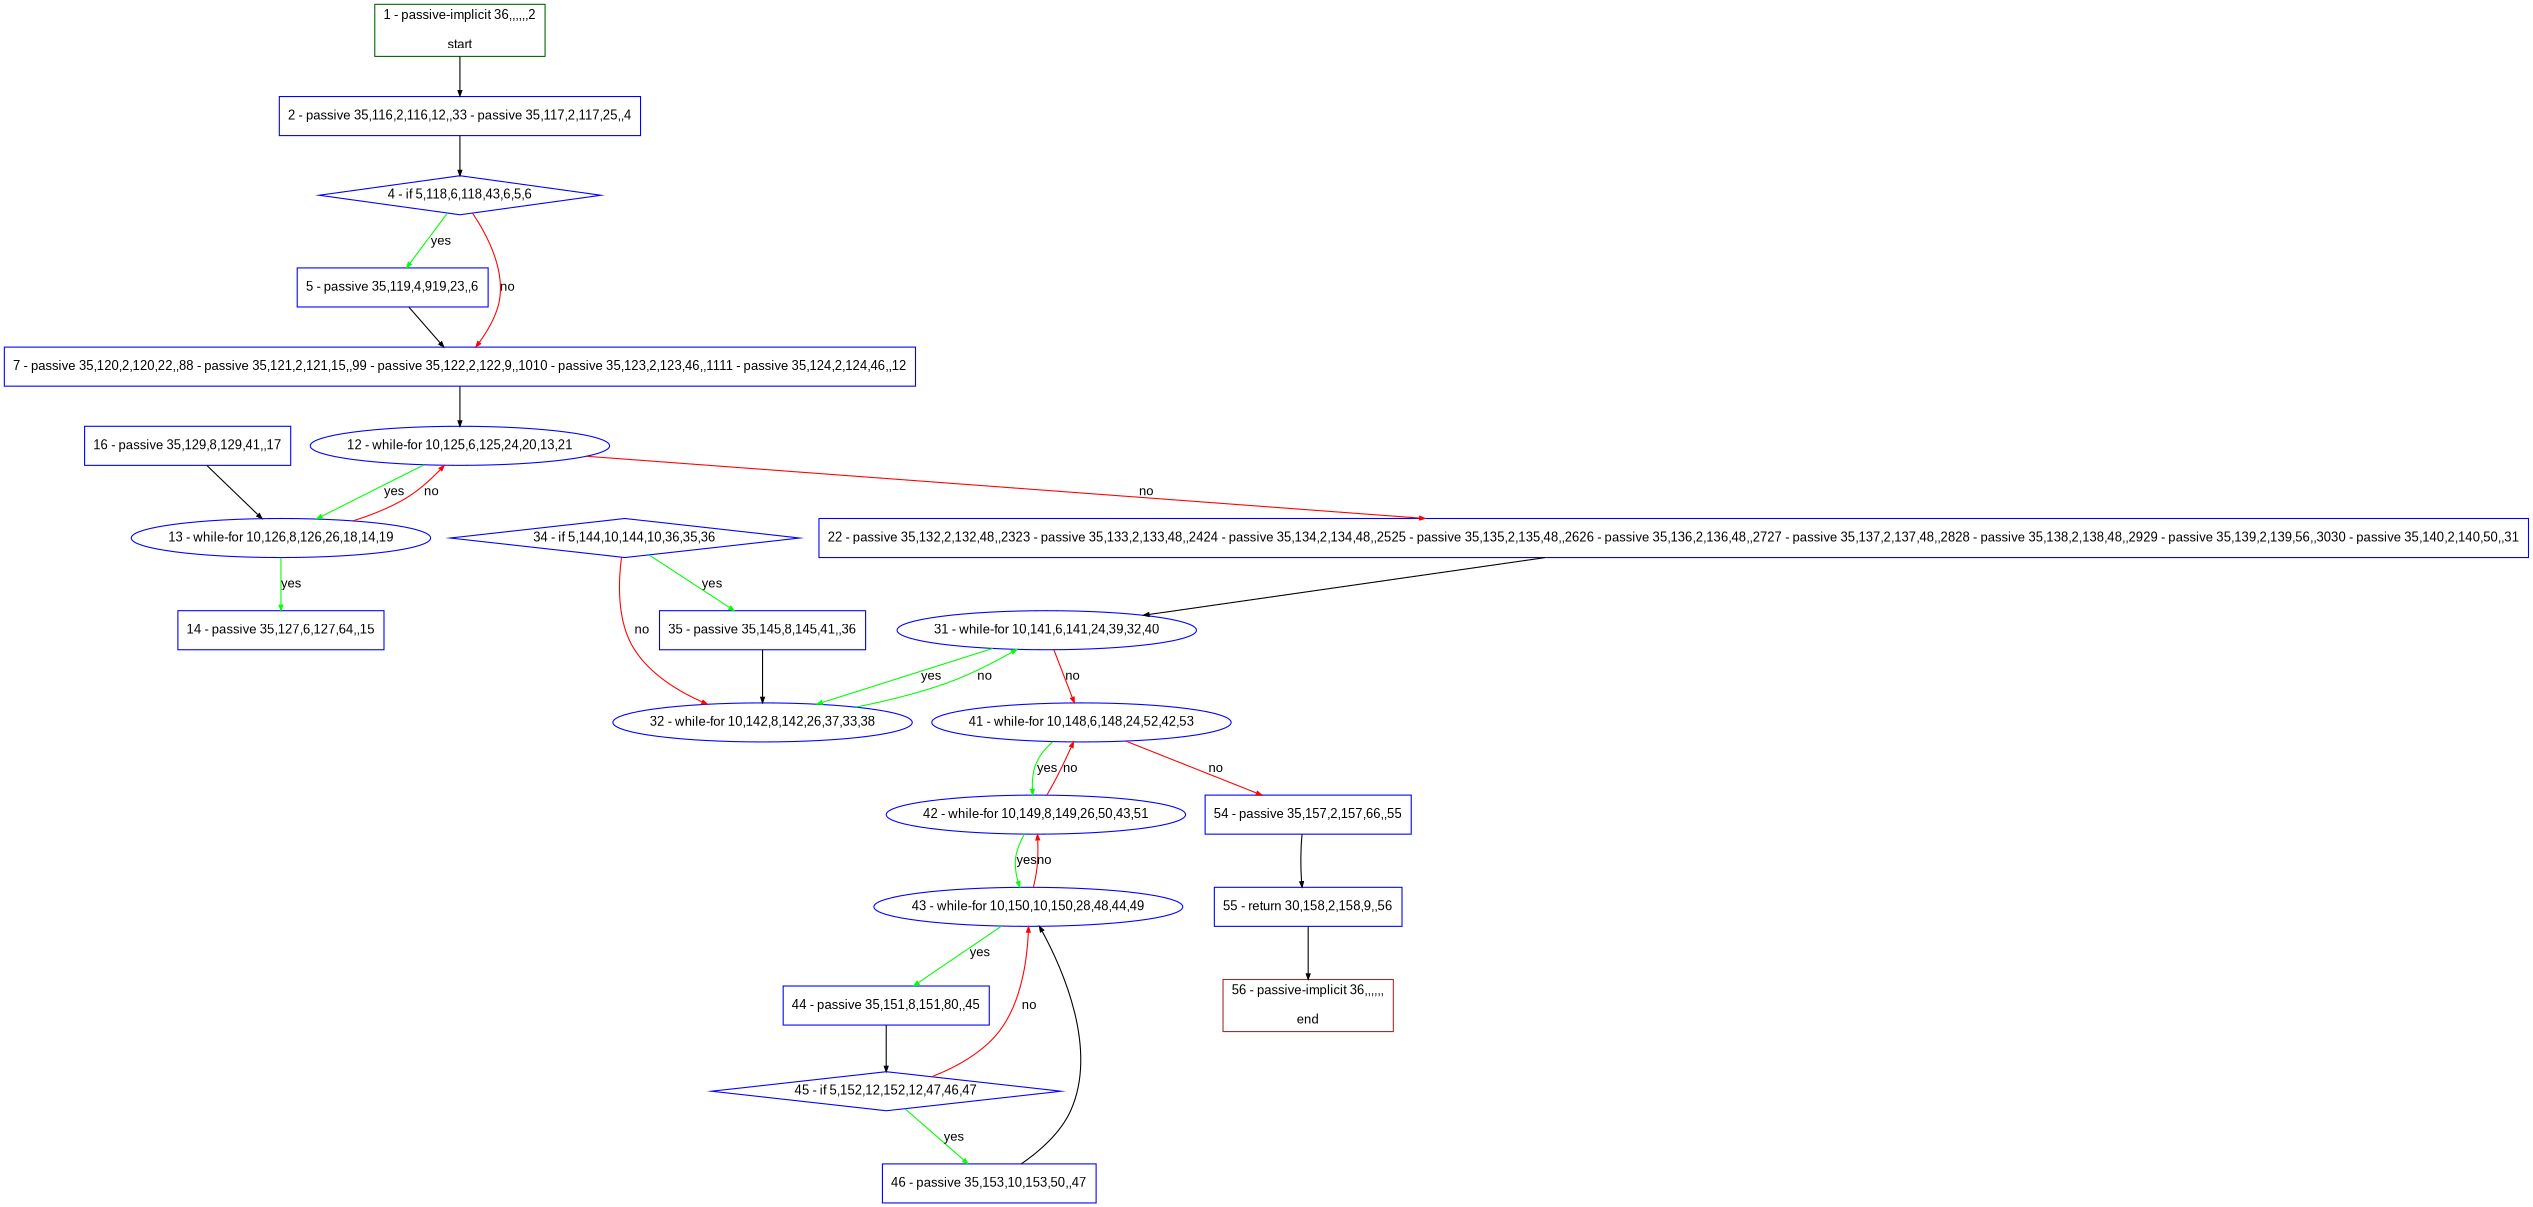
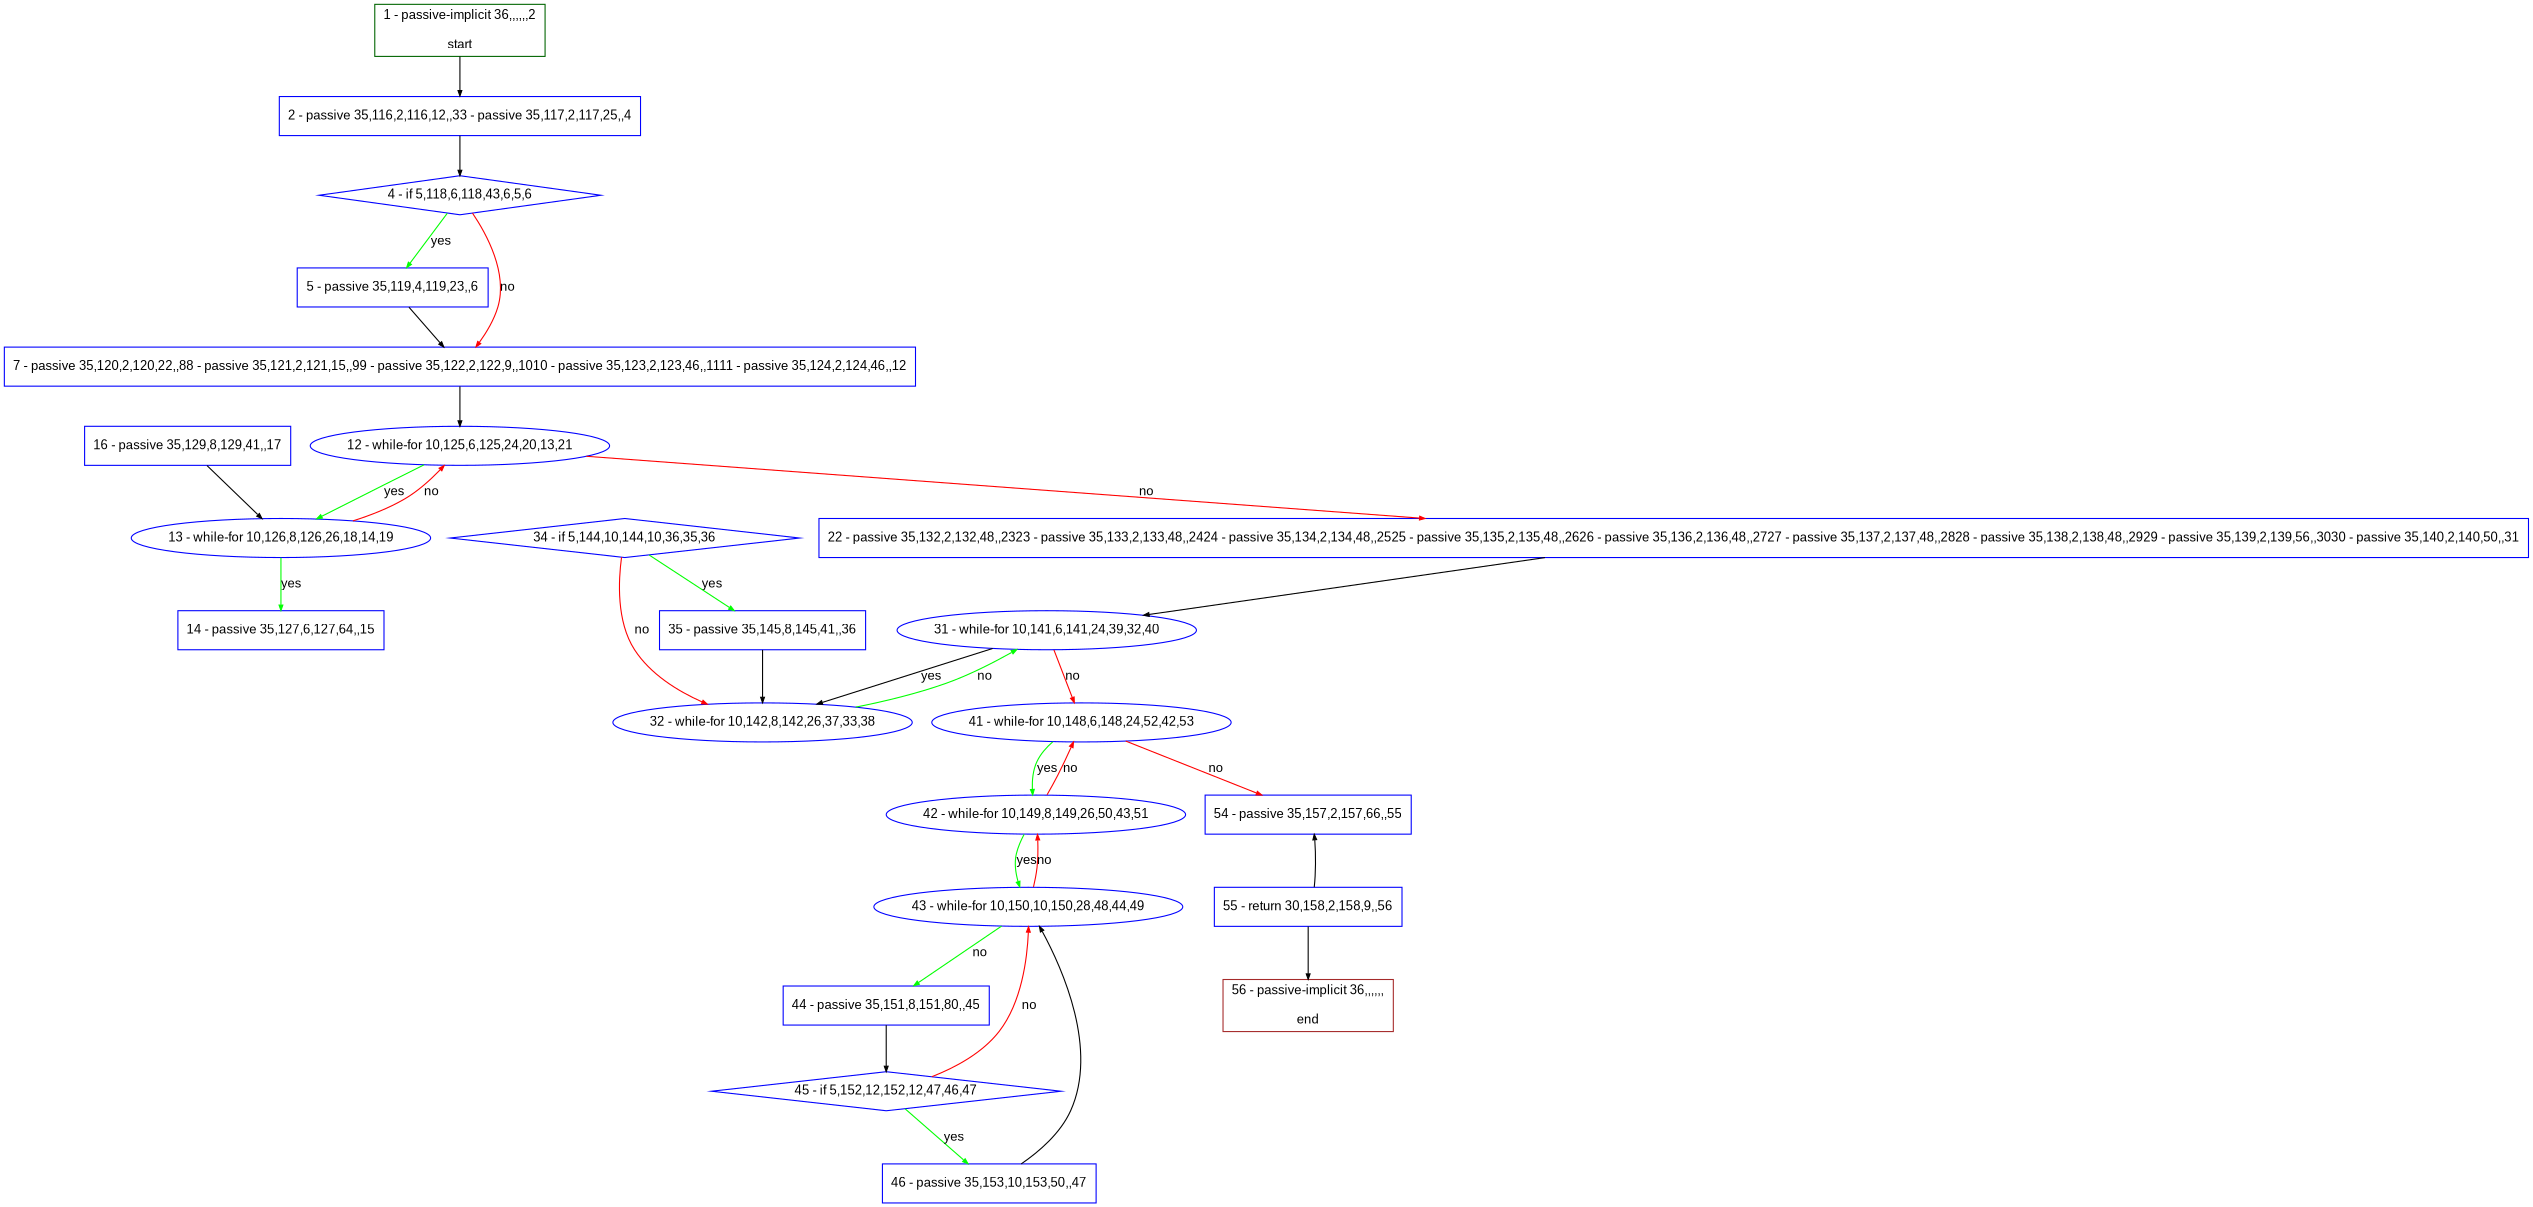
(393, 287) -> (393, 287)
(908, 675) -> (908, 675)
(1301, 858) -> (1315, 864)
(980, 953) -> (980, 953)
